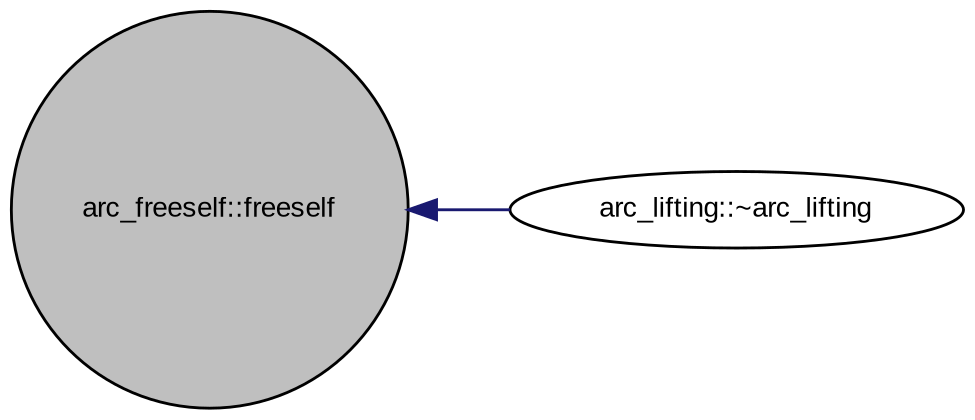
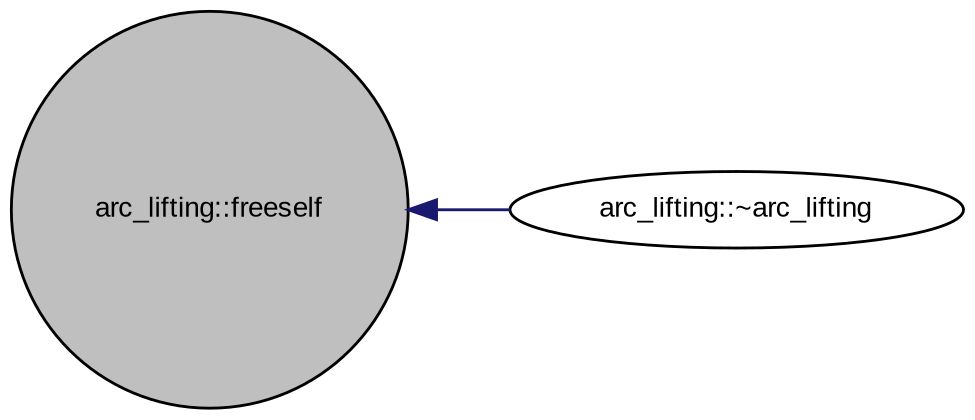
(210, 210) -> (210, 210)
